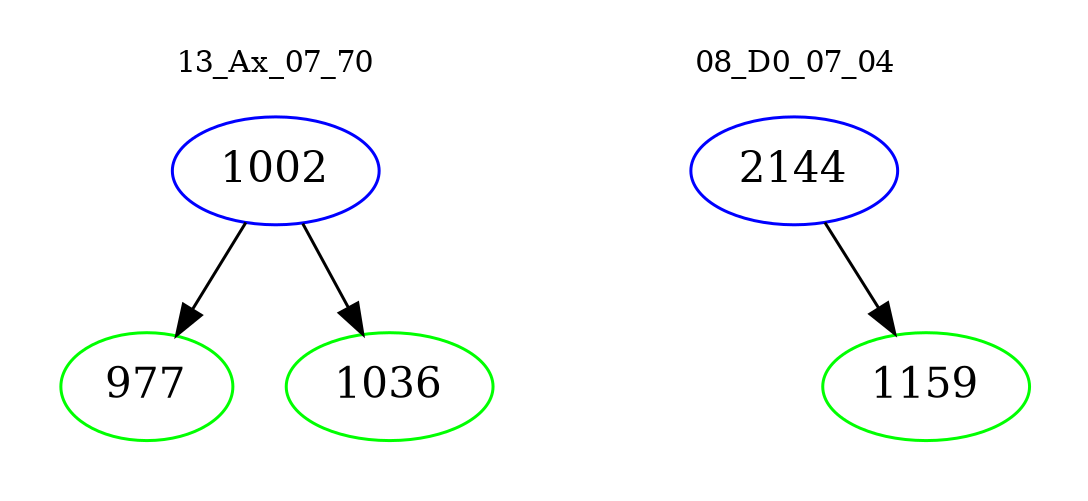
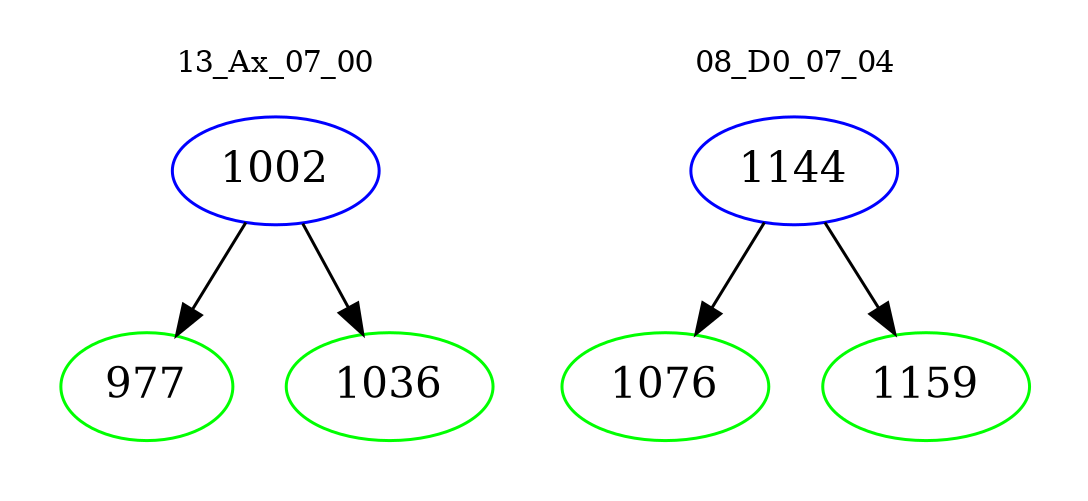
(276, 64) -> (276, 64)
(794, 171) -> (794, 171)
none -> (665, 387)
